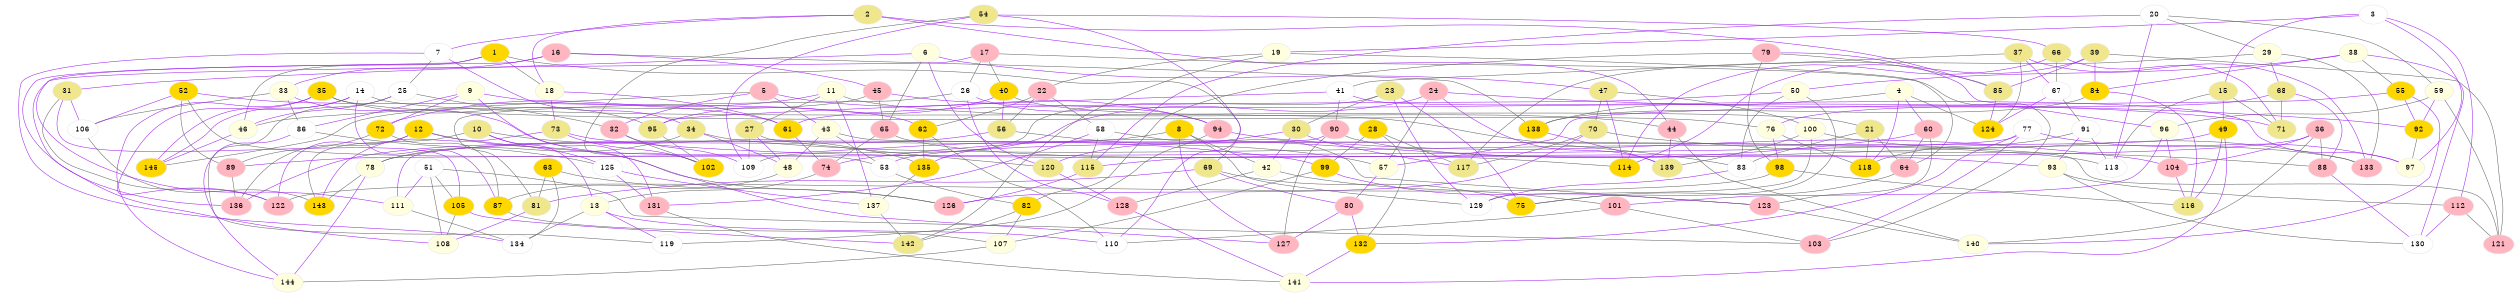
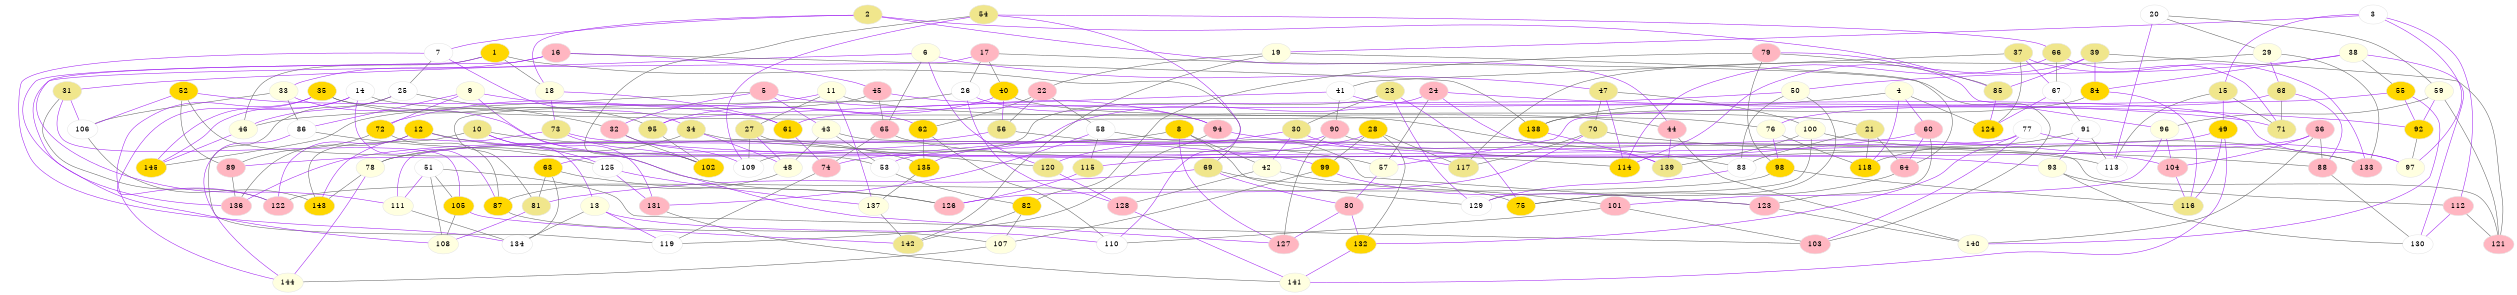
(1604, 34) -> none
none -> (962, 155)
(670, 192) -> (747, 206)
(2374, 209) -> (2374, 209)
